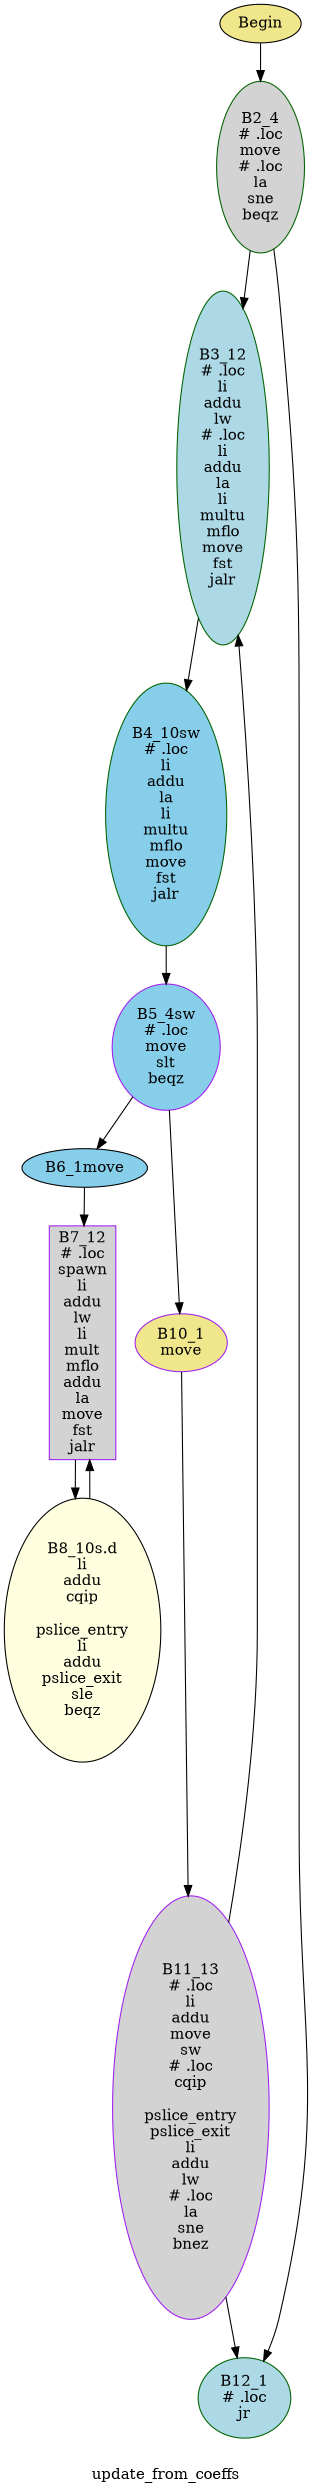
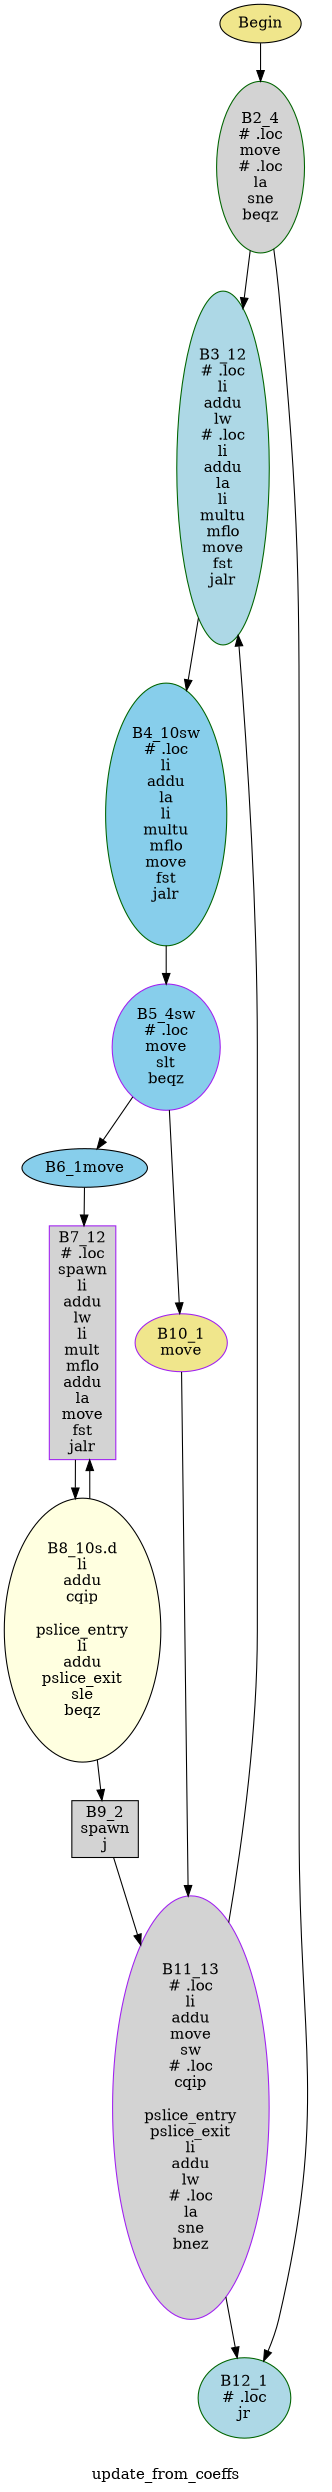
none -> (105, 1829)
